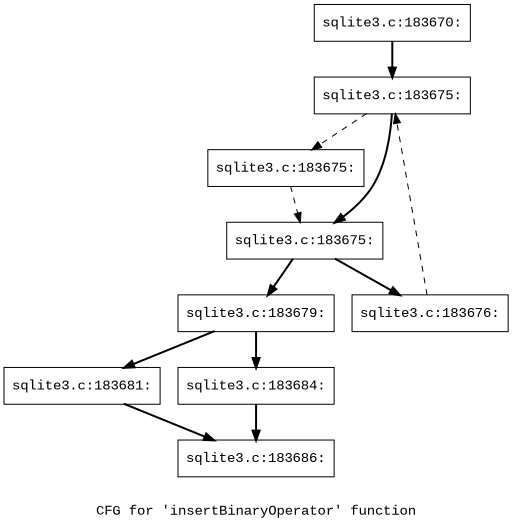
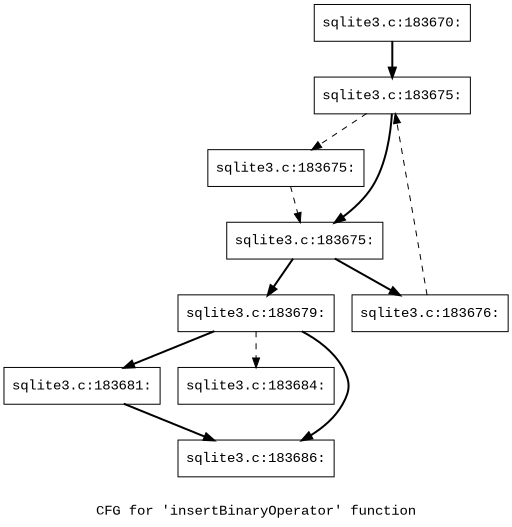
(256, 345) -> (256, 345)
(256, 417) -> (348, 381)
